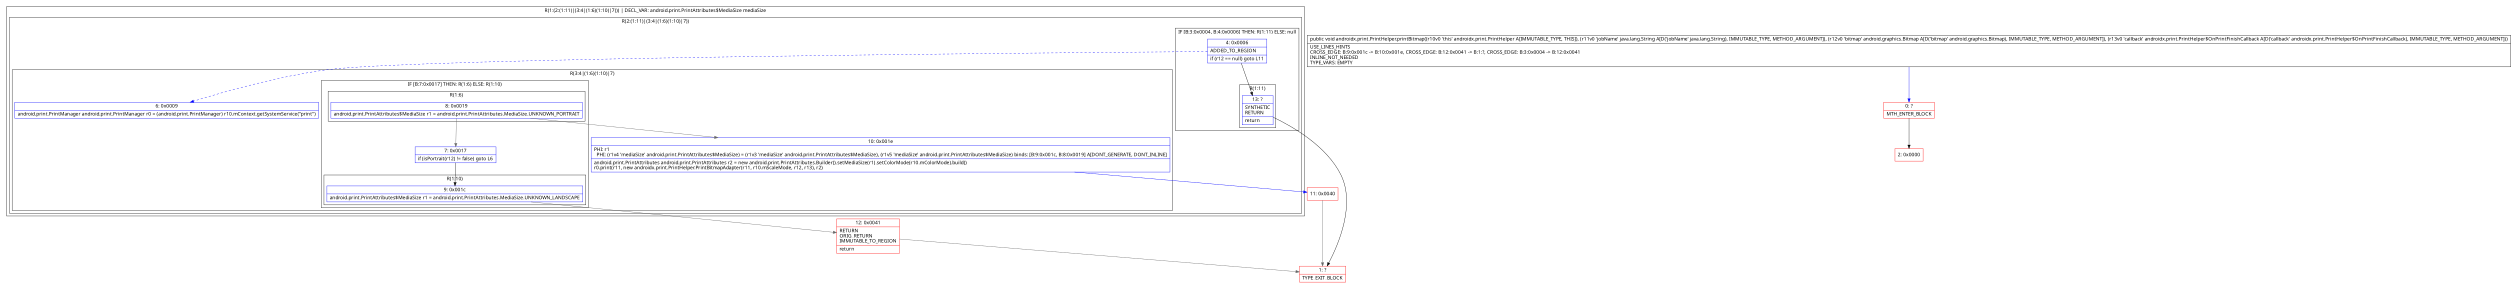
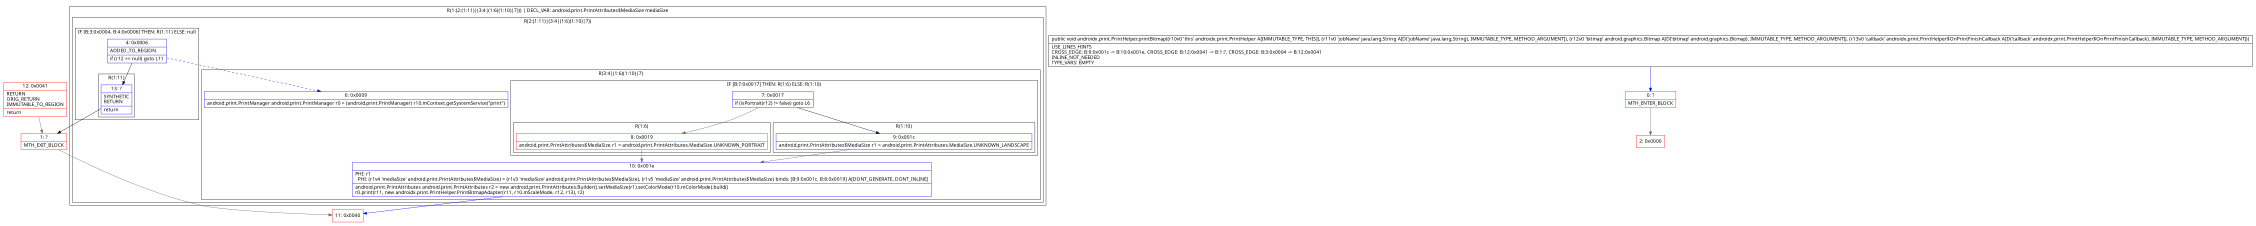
(457, 110) -> (642, 141)
(456, 131) -> (730, 120)
(1909, 132) -> (1651, 120)
(697, 219) -> (794, 157)
(1323, 231) -> (175, 198)
(1323, 278) -> (44, 145)
